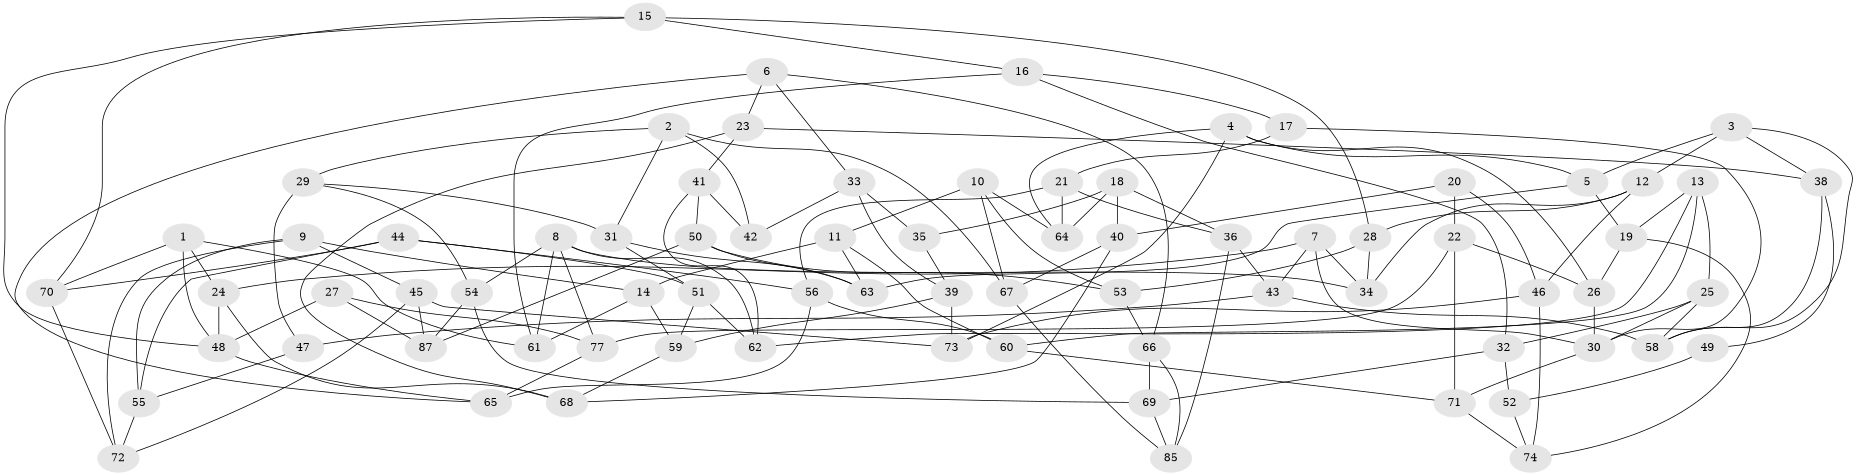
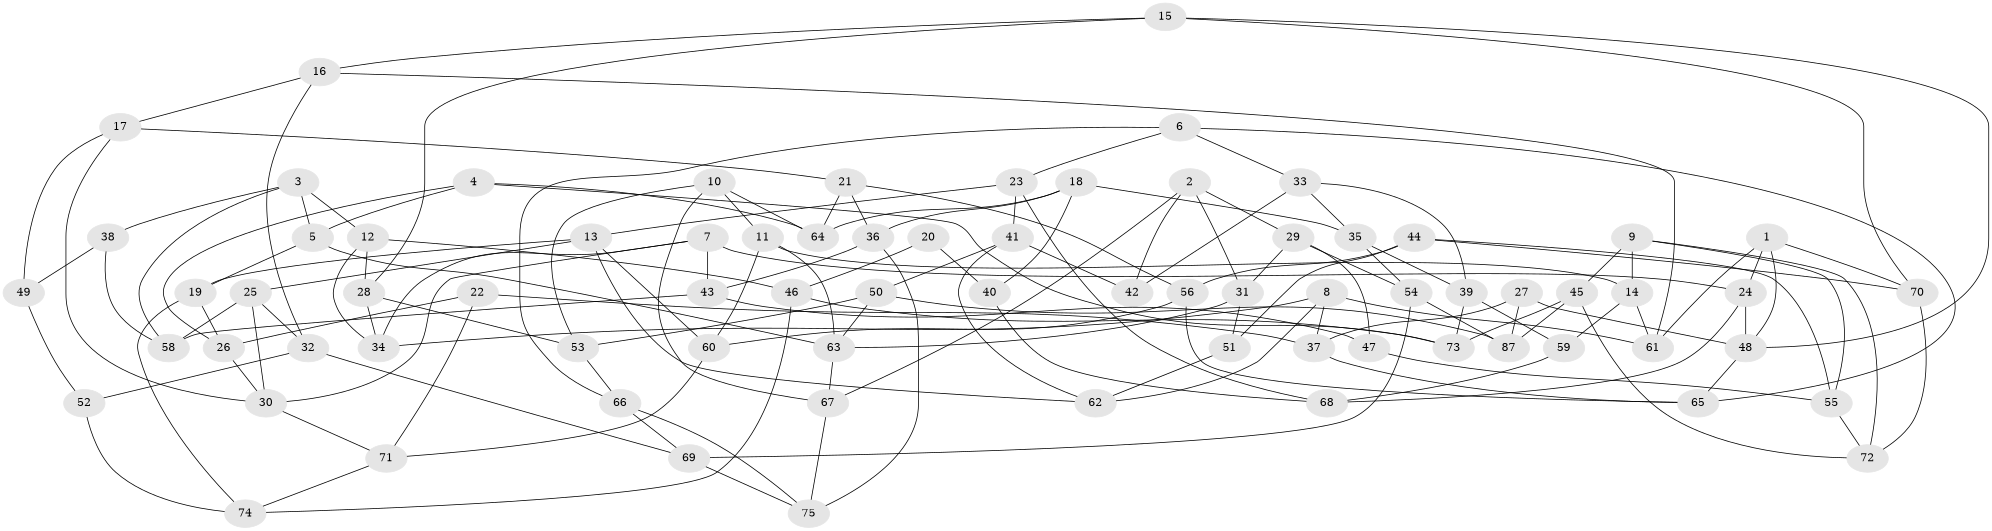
(1179, 142) -> (784, 211)
none -> (42, 194)
(1455, 210) -> none
(521, 261) -> (1386, 268)
(1064, 264) -> (831, 376)
(690, 314) -> none
(598, 348) -> (1314, 348)
(1171, 458) -> (809, 514)
